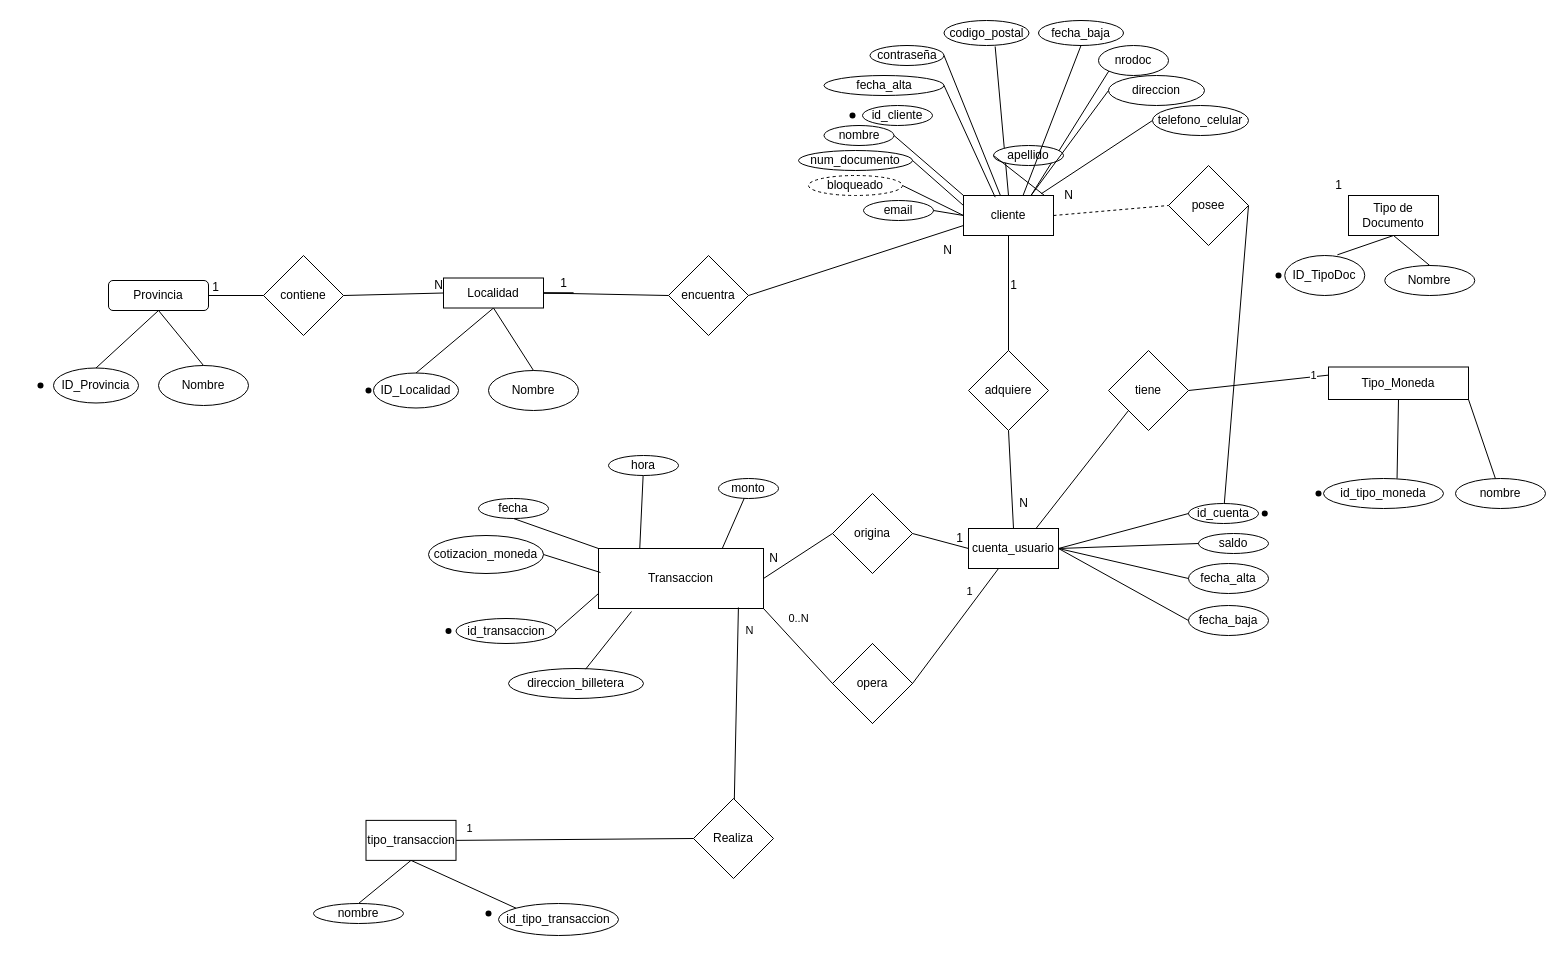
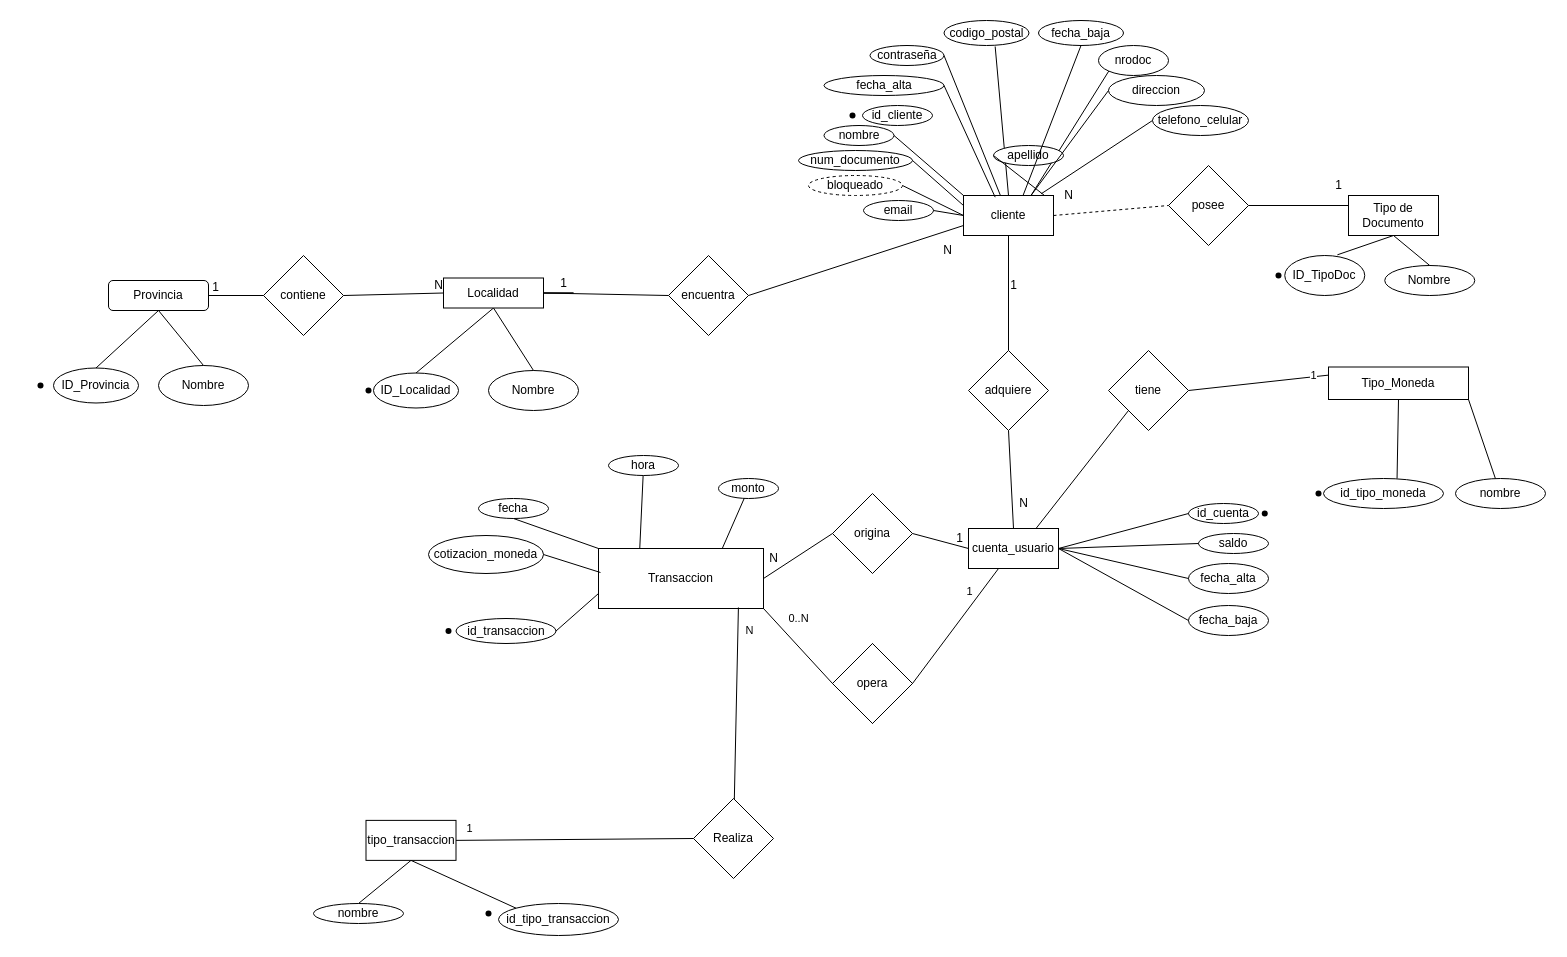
(1236, 355) -> (1299, 206)
(608, 641) -> none
(576, 684) -> none
